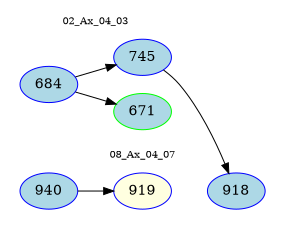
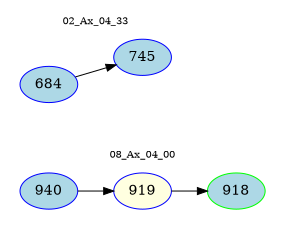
(96, 22) -> (96, 22)
(143, 112) -> none
(200, 113) -> (184, 191)
(143, 155) -> (143, 155)
(236, 191) -> (236, 191)
